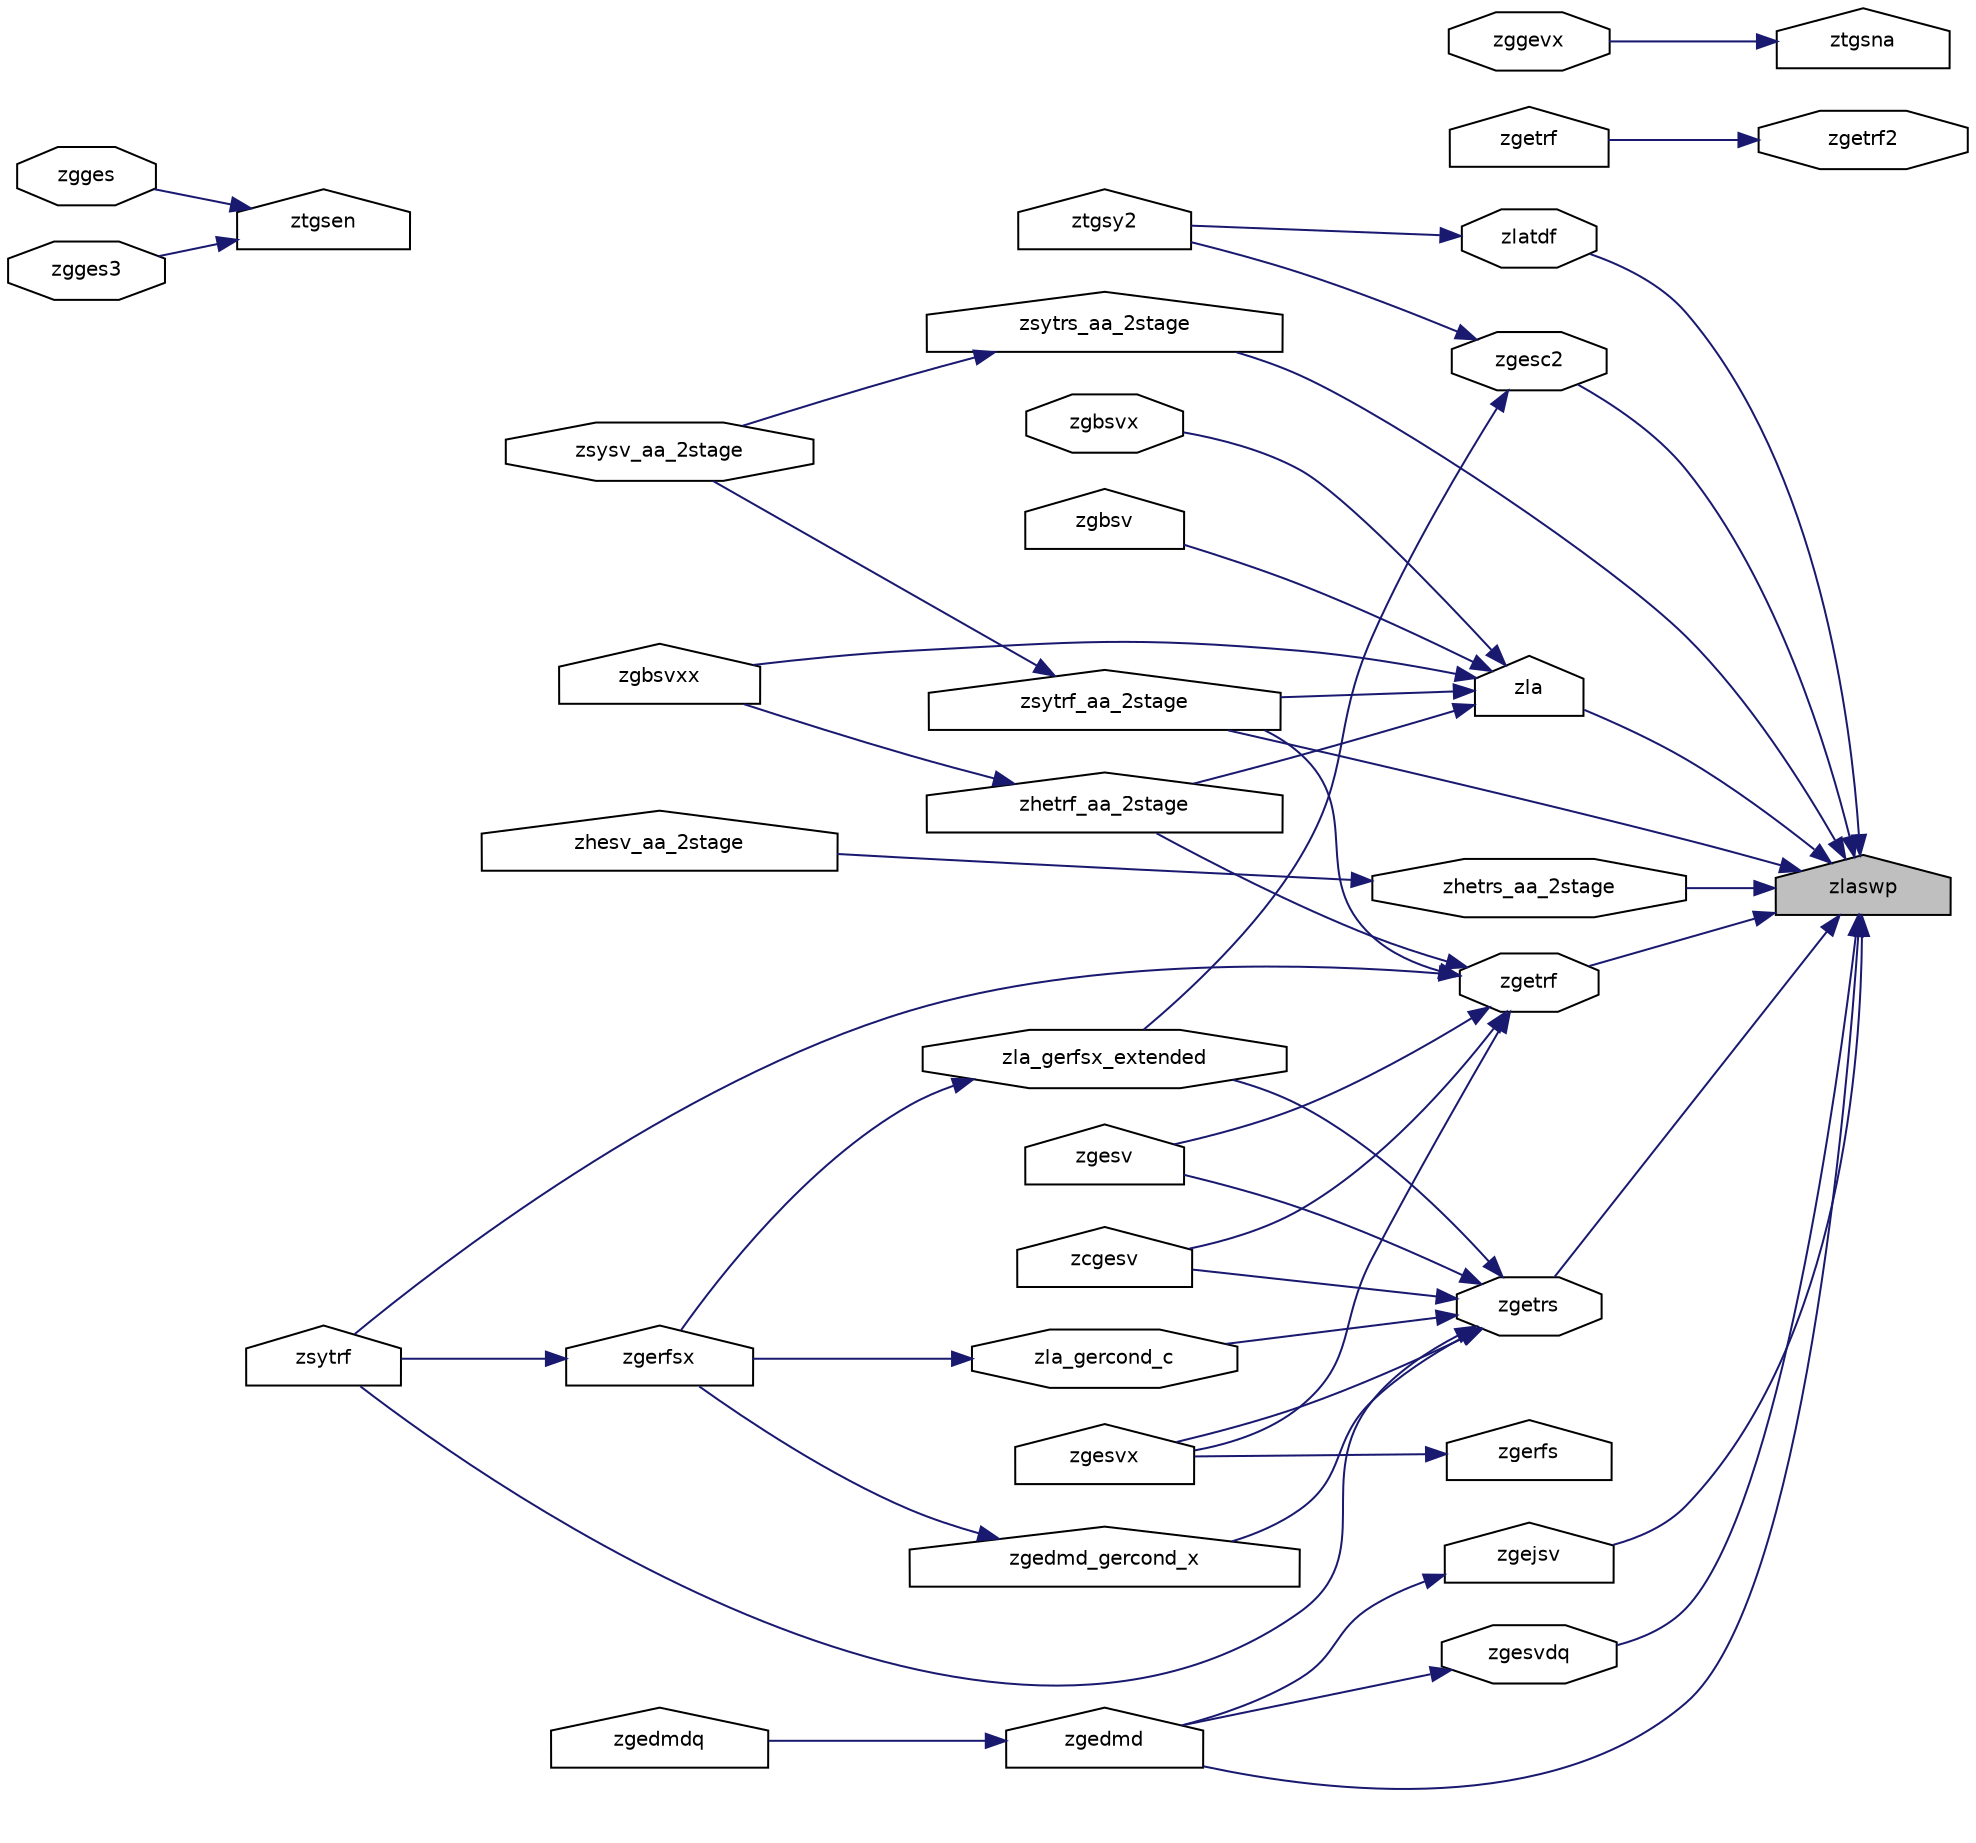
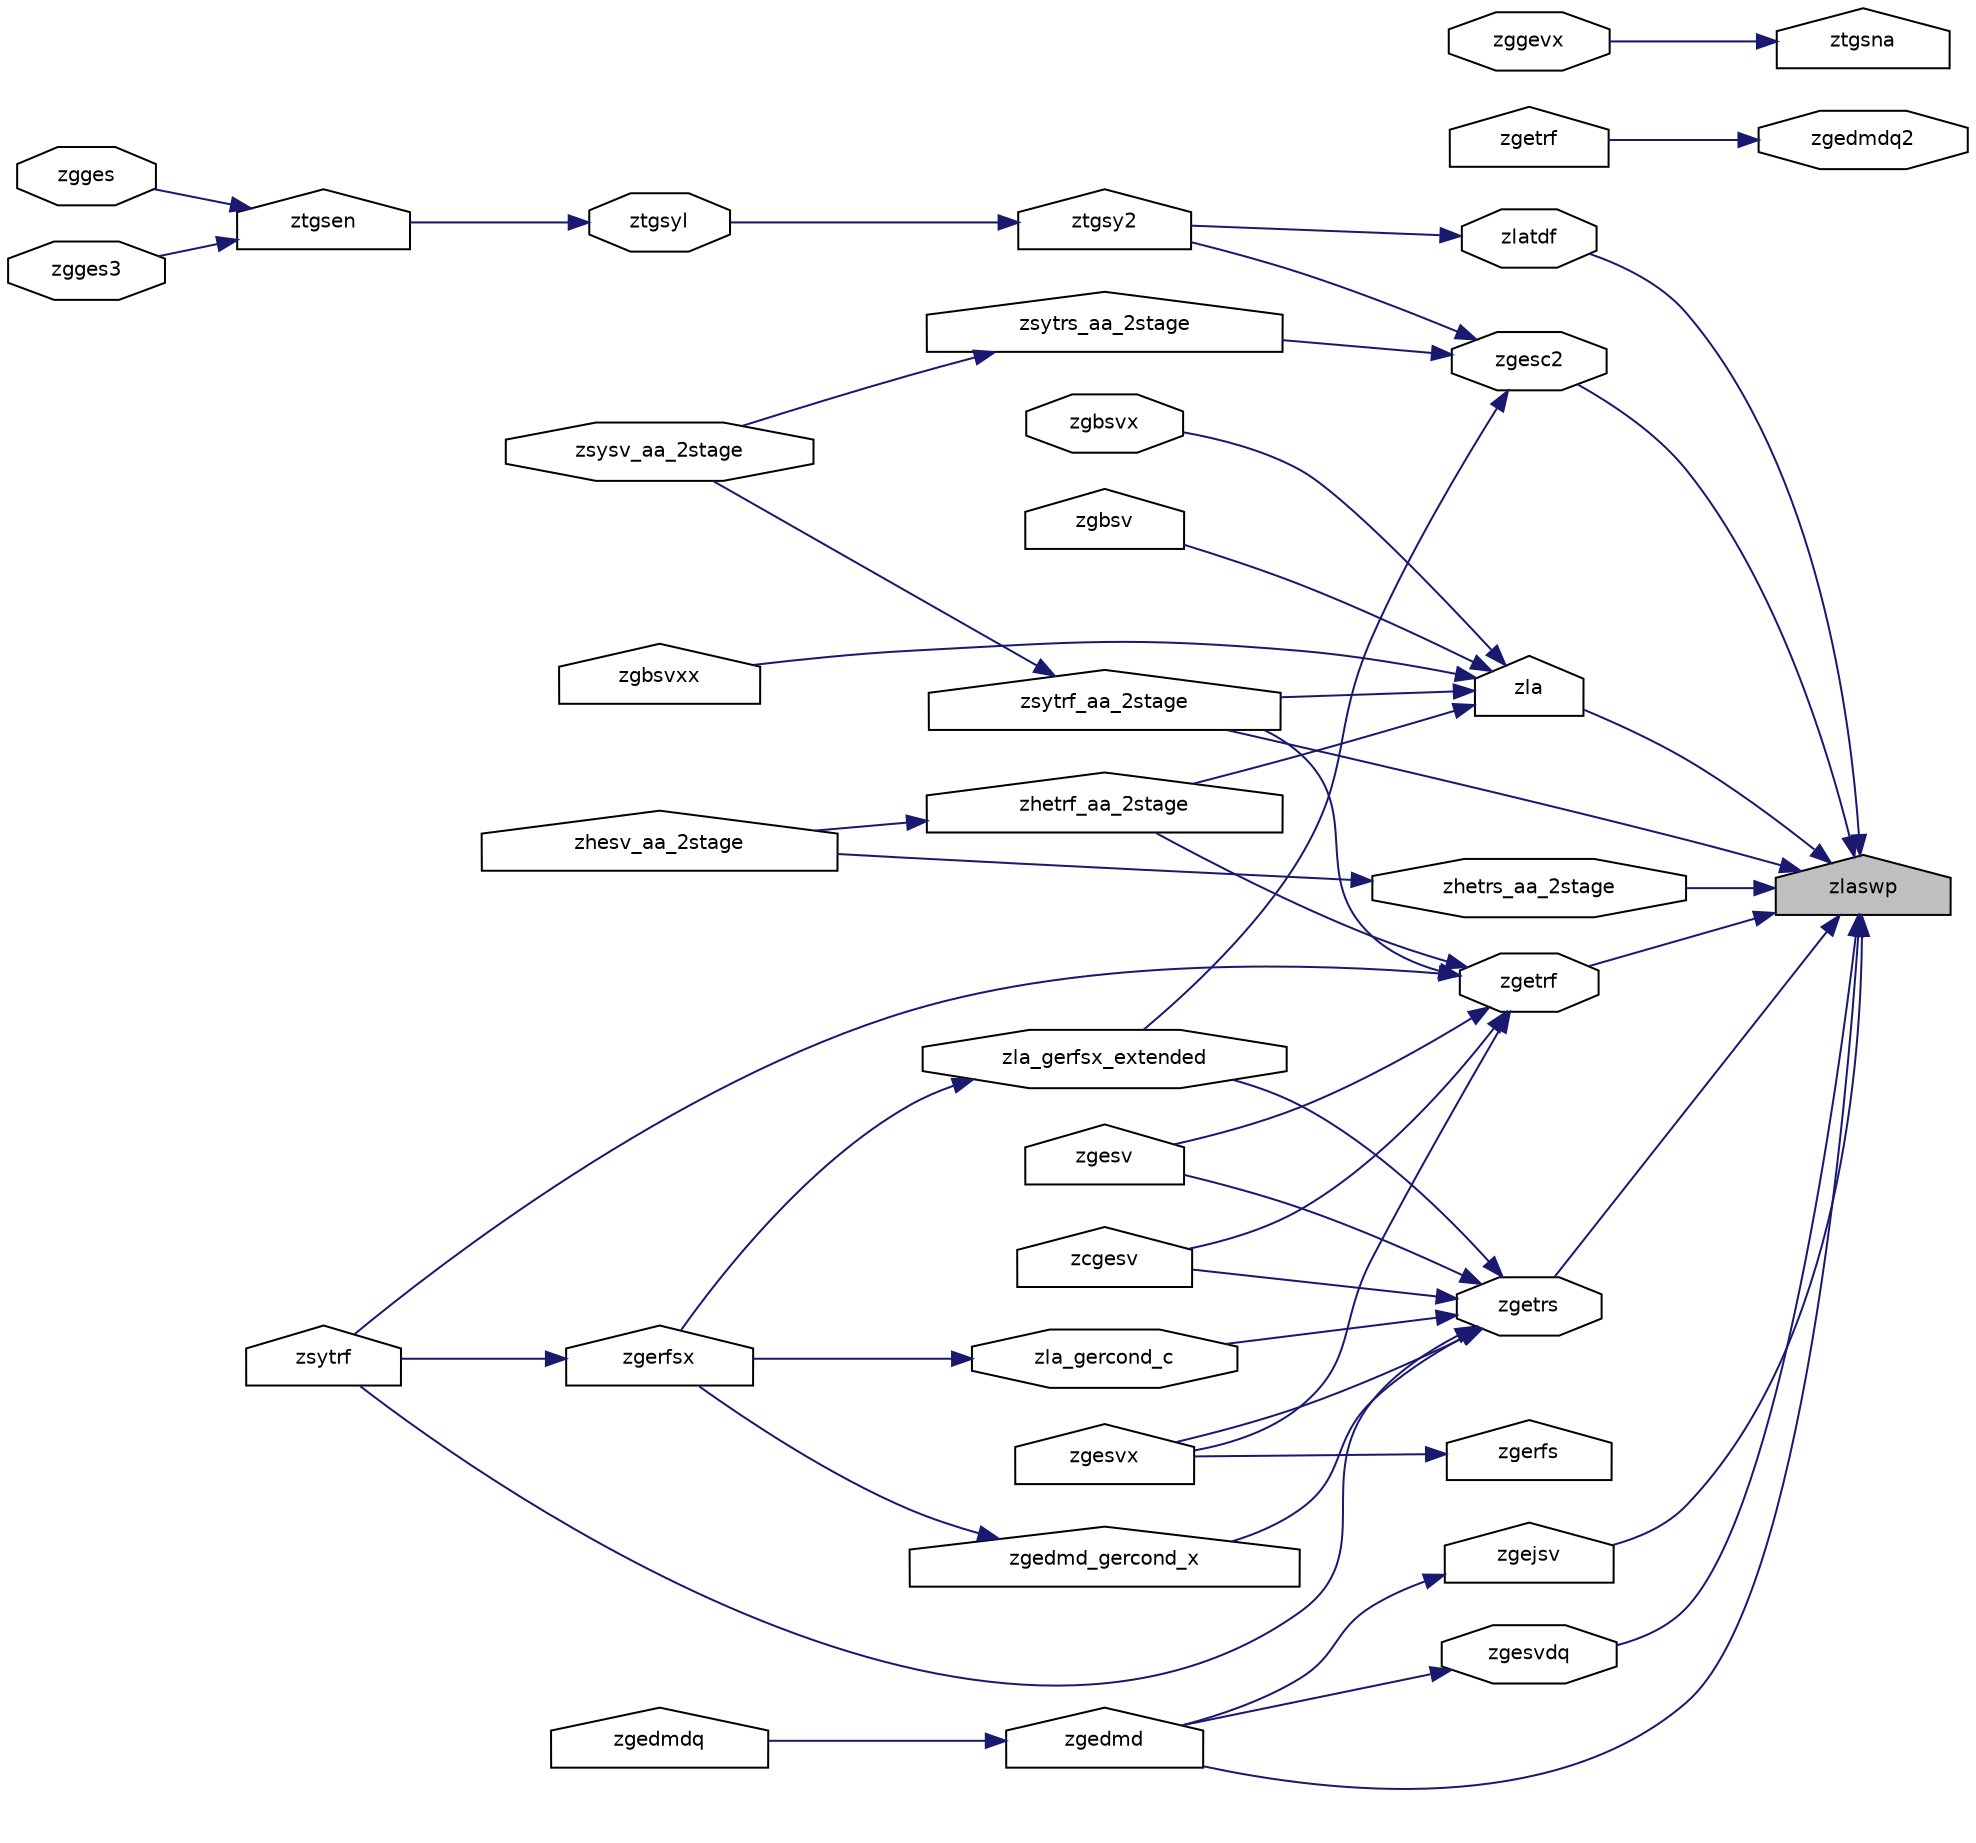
(1863, 140) -> (1863, 140)
none -> (660, 222)
(1577, 548) -> (1357, 347)
(869, 743) -> (861, 827)
